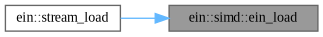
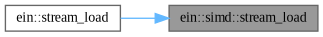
(244, 18) -> (244, 18)
